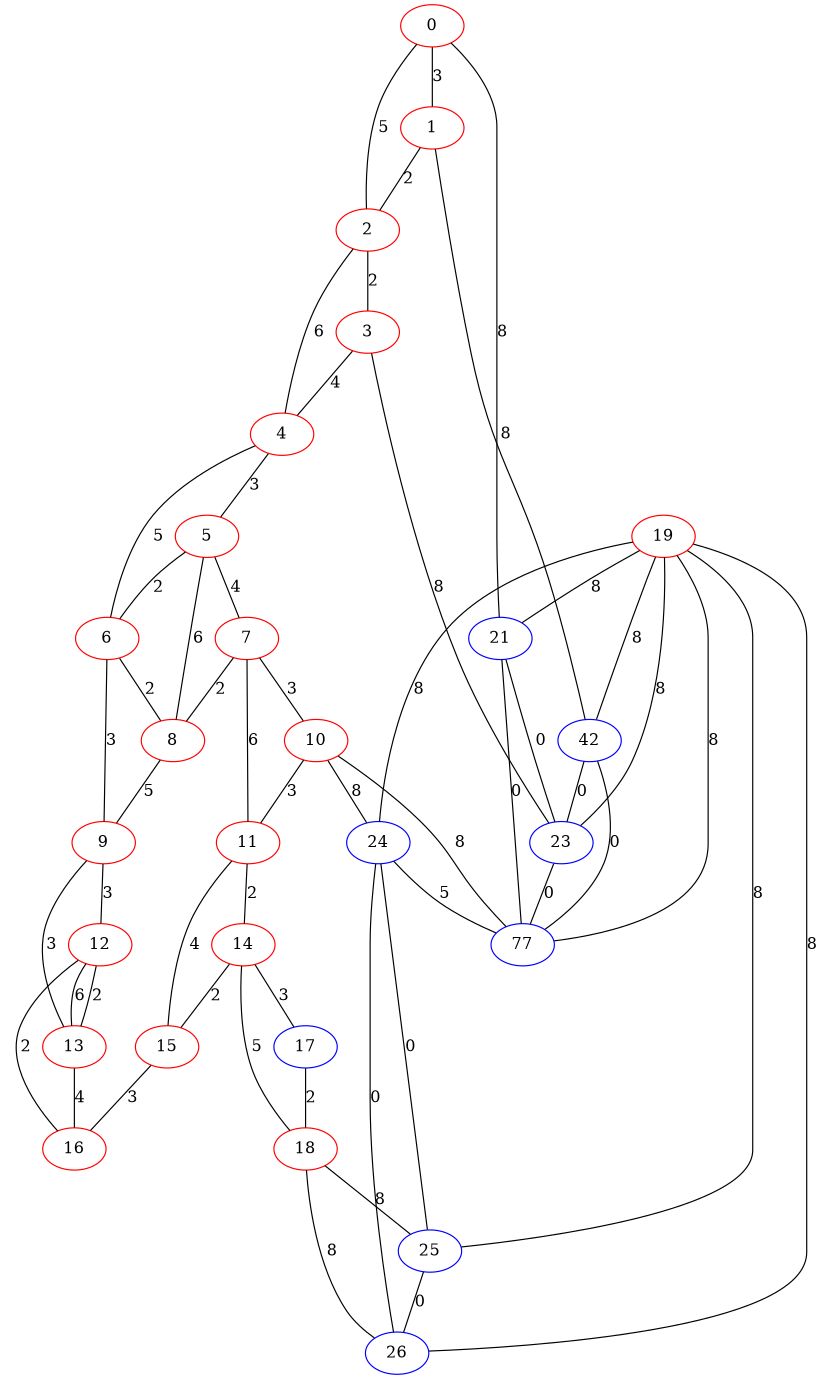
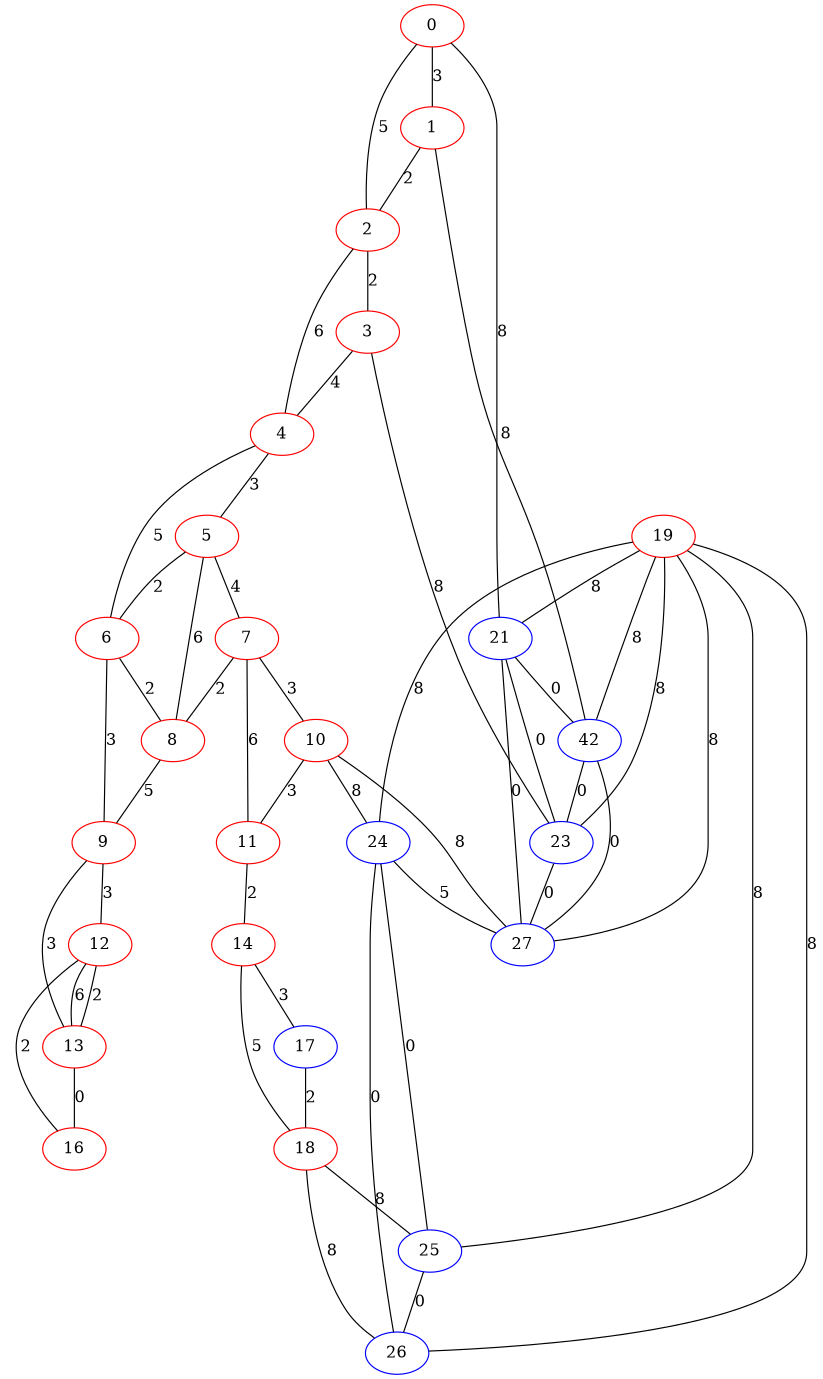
none -> (544, 690)
(523, 945) -> (523, 945)
(167, 1047) -> none
(80, 1098) -> (80, 1098)
